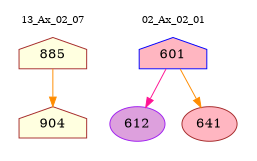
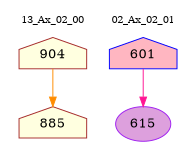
(53, 21) -> (53, 21)
(53, 83) -> (53, 83)
(137, 124) -> (143, 124)
(210, 124) -> none
